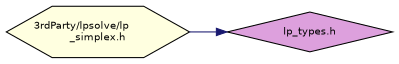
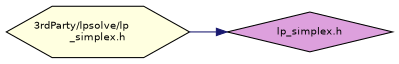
(310, 32) -> (310, 32)
